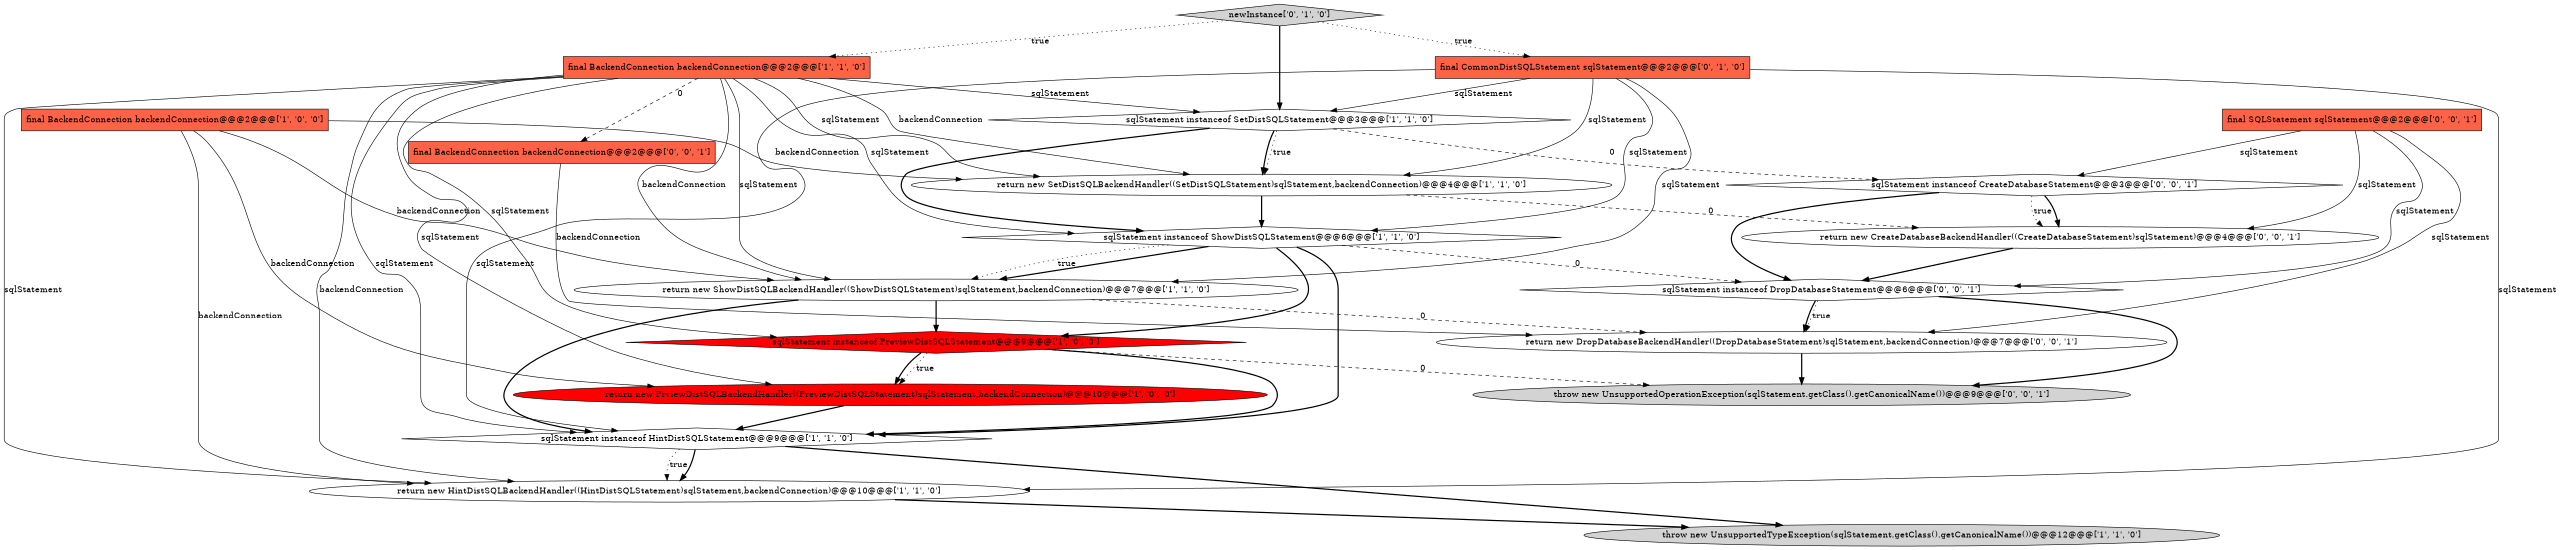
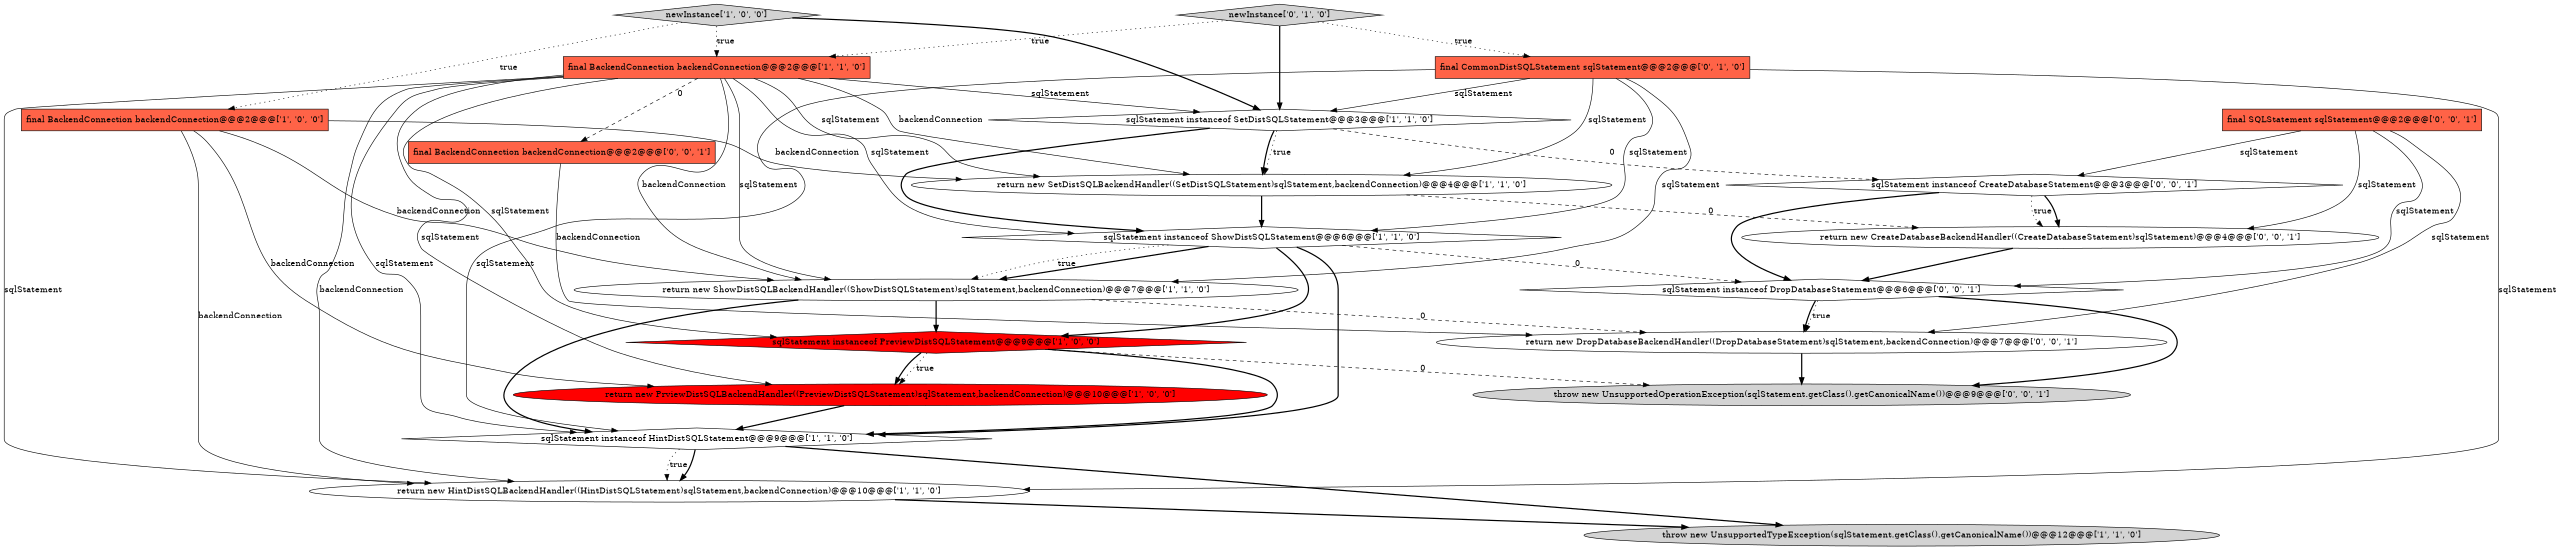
none -> (717, 15)
